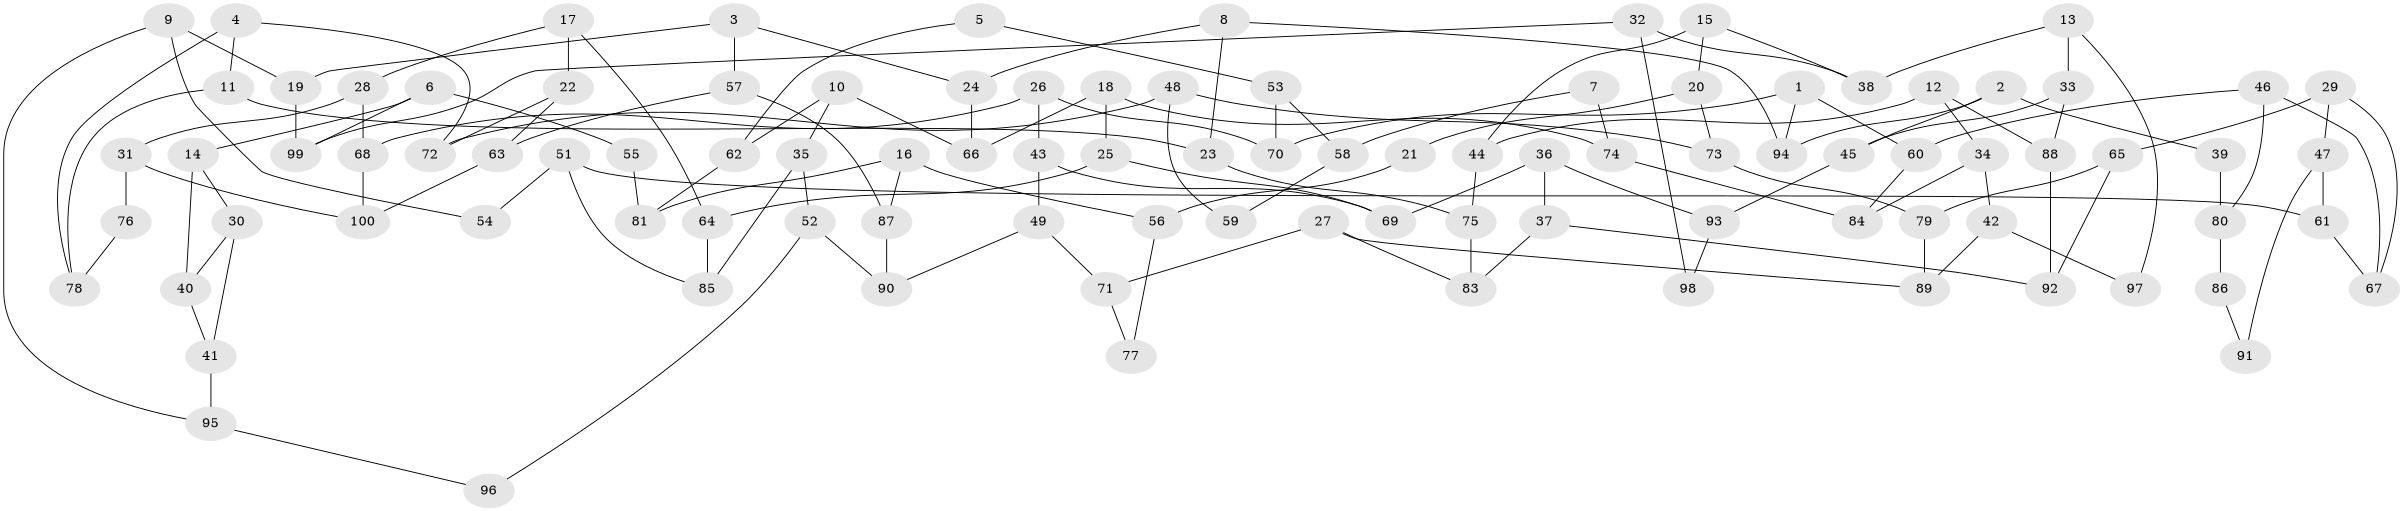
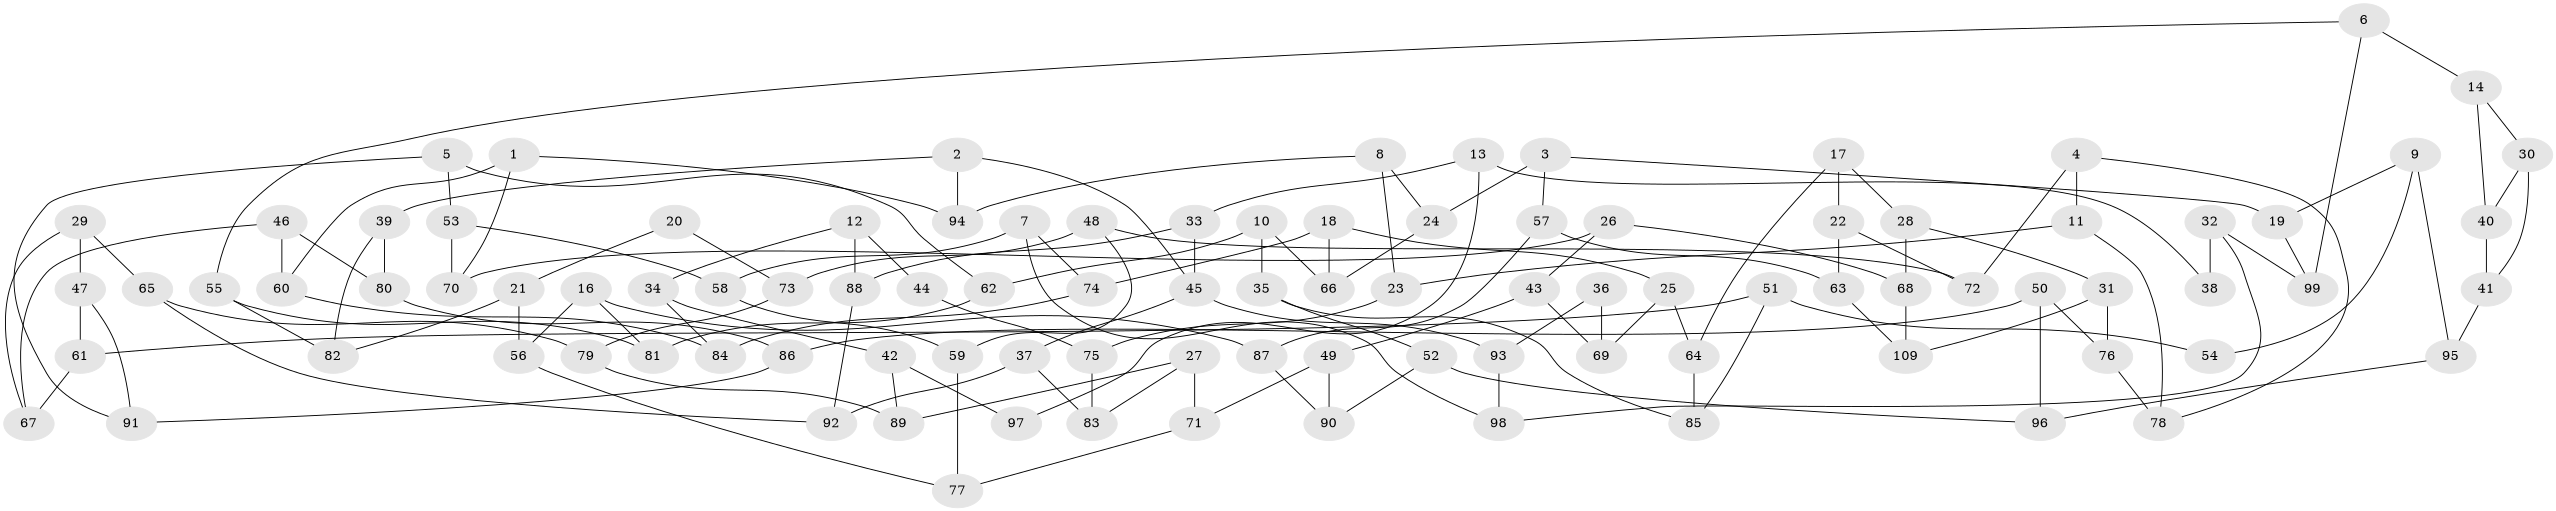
(1705, 21) -> none
none -> (103, 187)
(1545, 189) -> (1132, 315)
(363, 222) -> (1906, 357)
none -> (2040, 289)
none -> (1239, 326)
none -> (333, 357)
none -> (958, 424)
